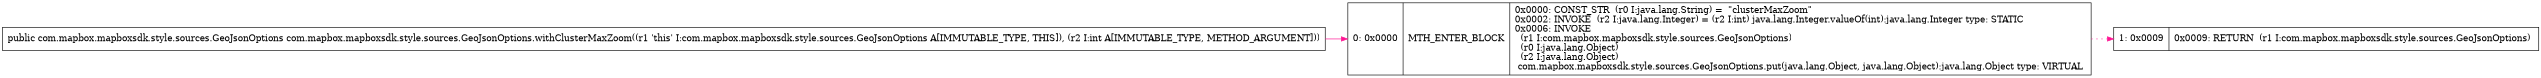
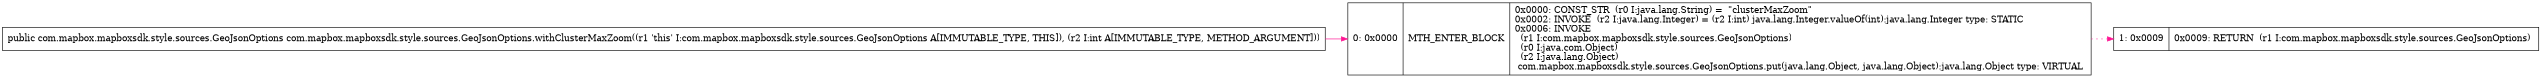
(1567, 48) -> (1566, 48)
